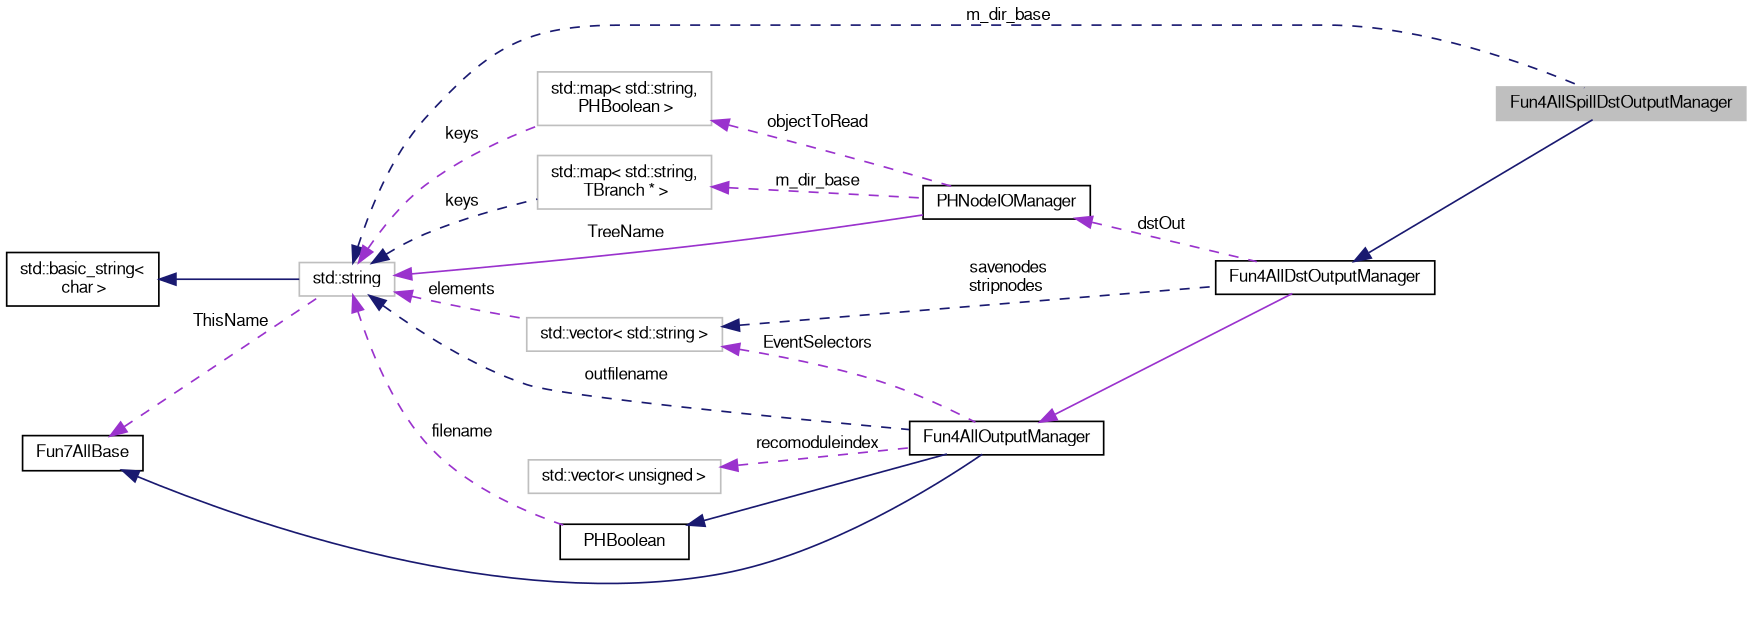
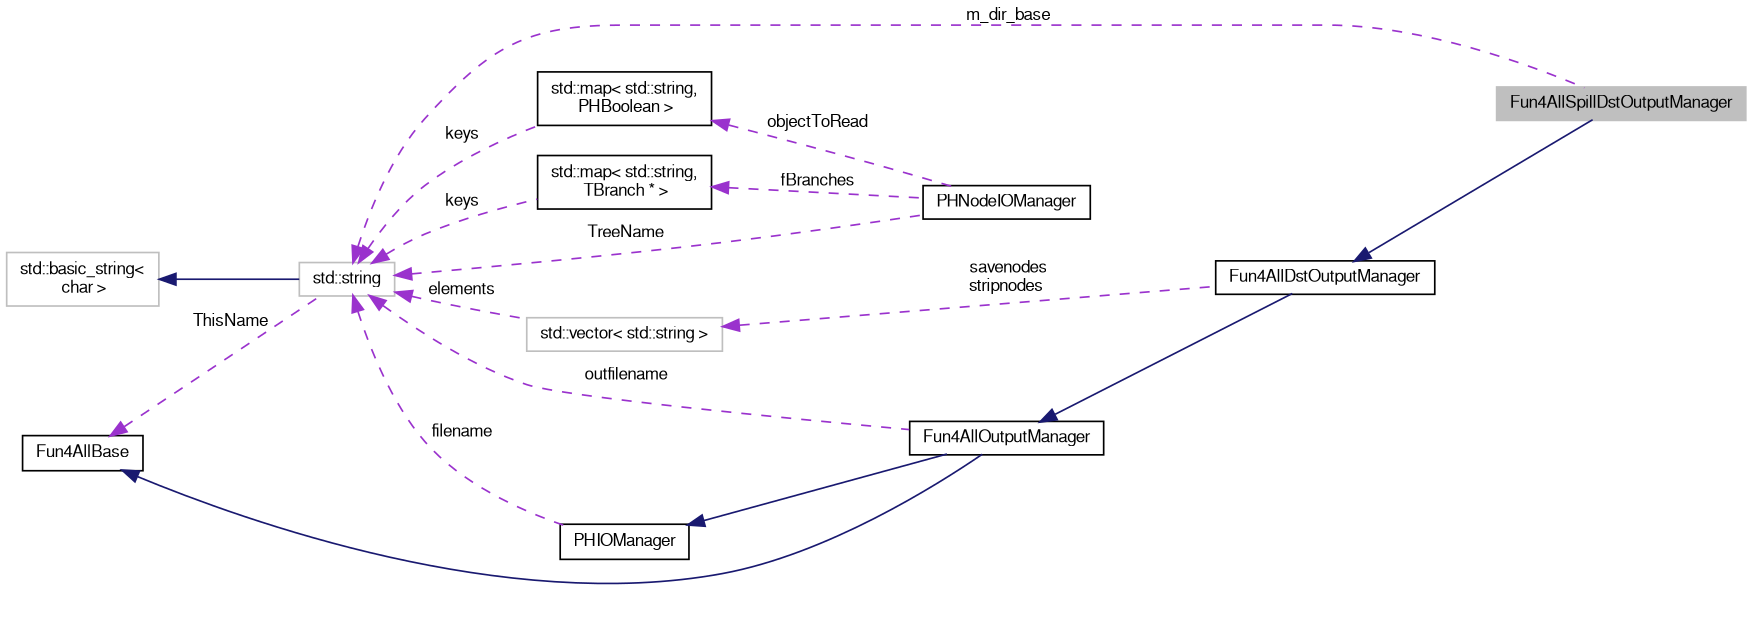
(921, 25) -> (921, 25)
(625, 99) -> (625, 99)
(816, 181) -> (816, 181)
(625, 182) -> (625, 182)
(460, 221) -> (460, 221)
(1174, 242) -> none
(668, 249) -> (668, 249)
(83, 279) -> (83, 279)
(977, 306) -> (977, 306)
(1174, 354) -> (1174, 354)
(861, 376) -> none
(636, 402) -> (636, 402)
(83, 453) -> (83, 453)
(625, 477) -> none
(625, 542) -> (625, 542)
